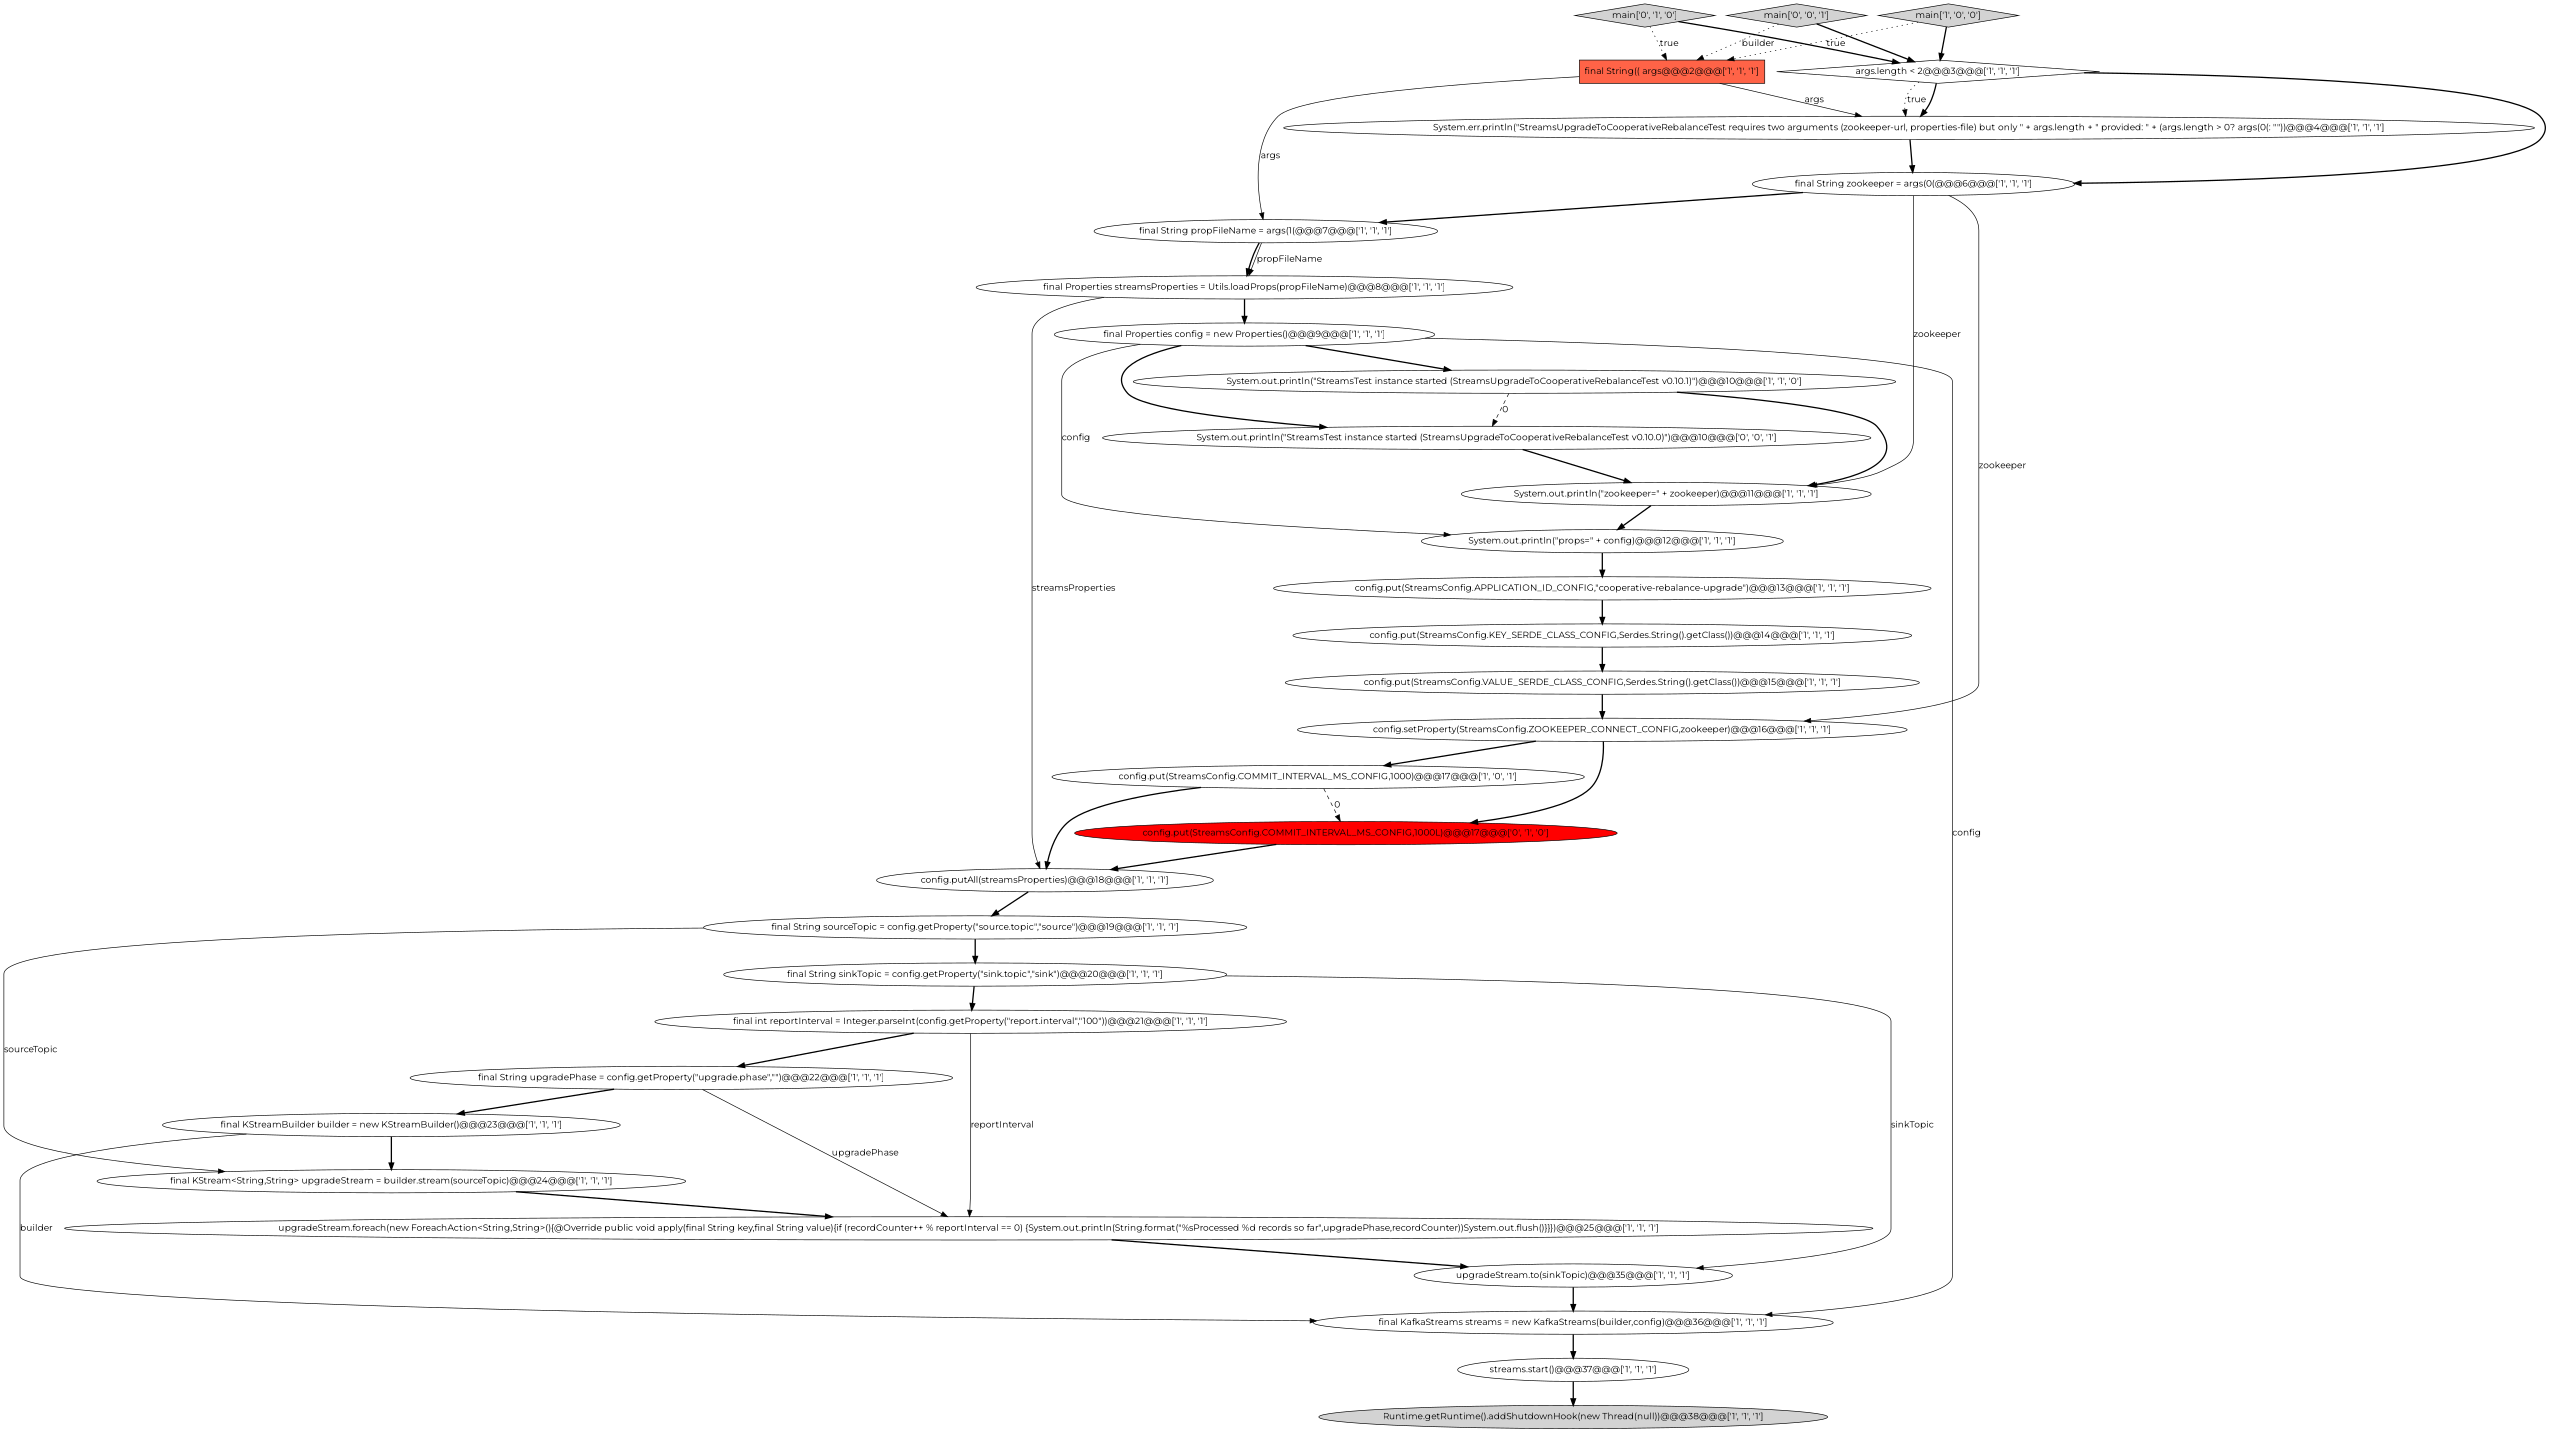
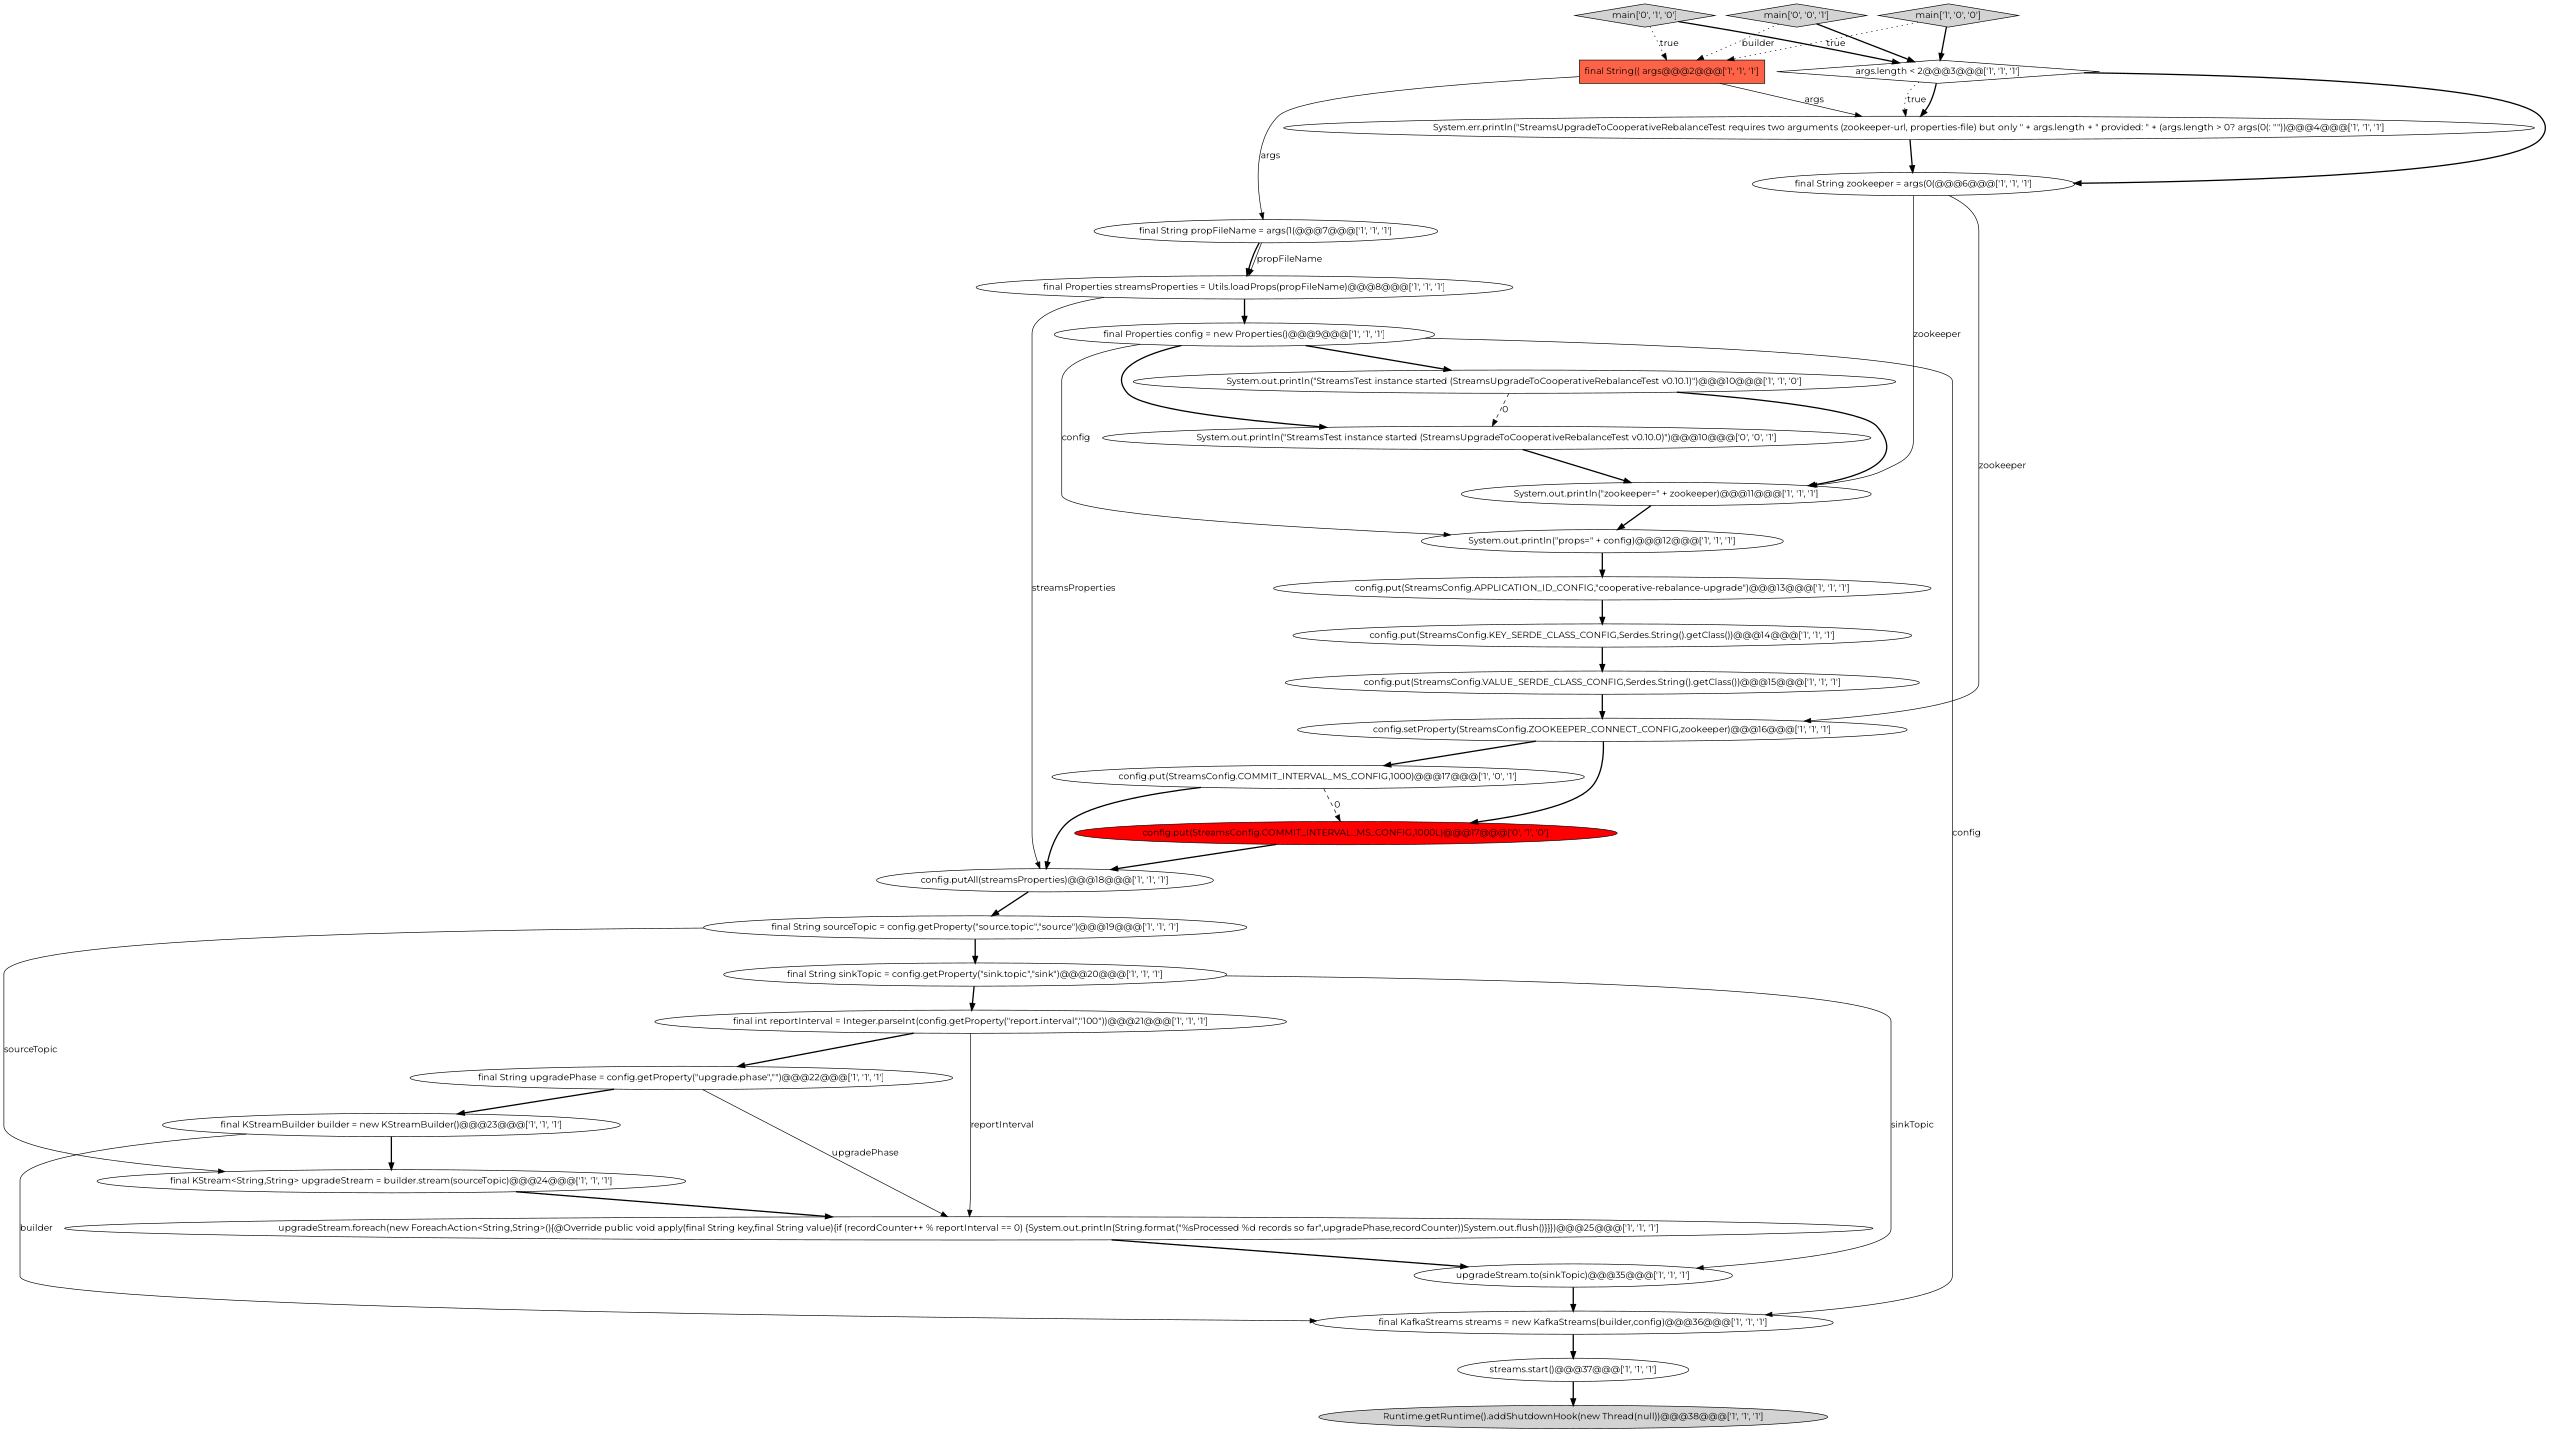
(1595, 207) -> none
